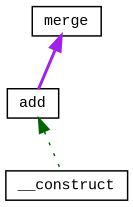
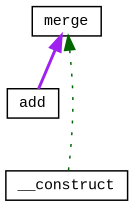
(53, 151) -> (73, 111)
